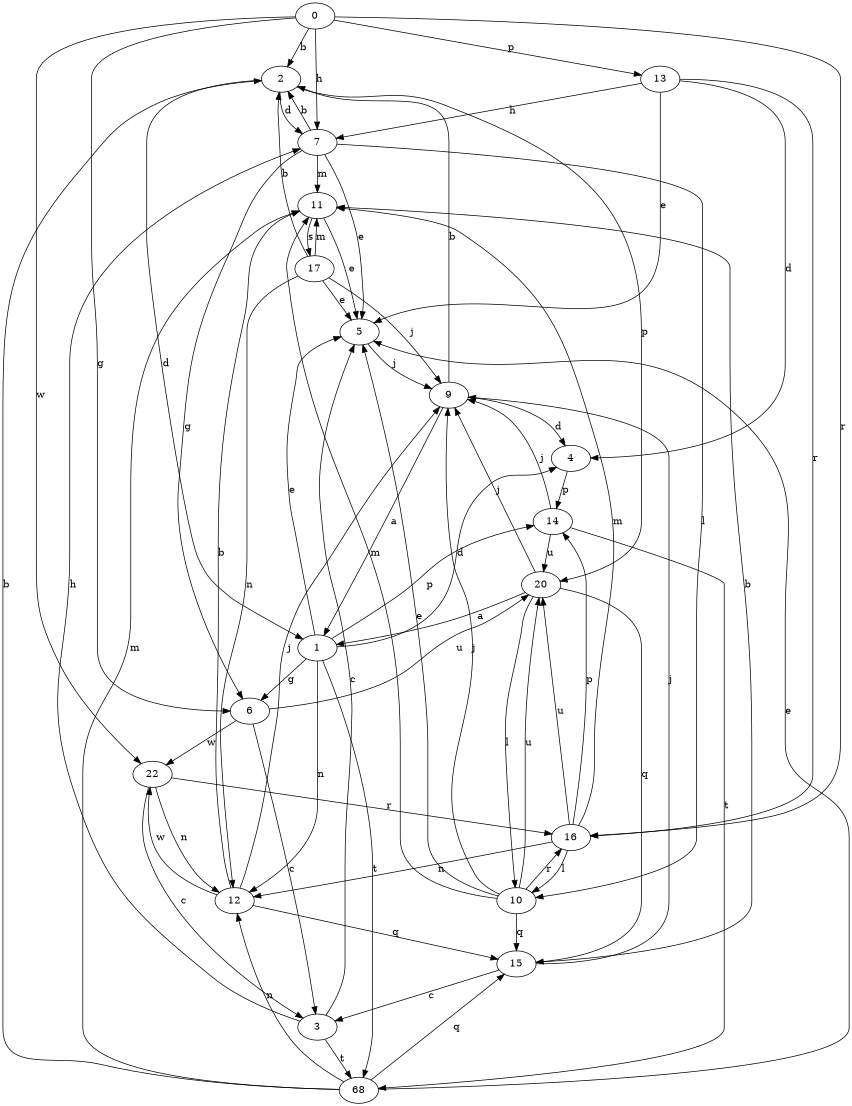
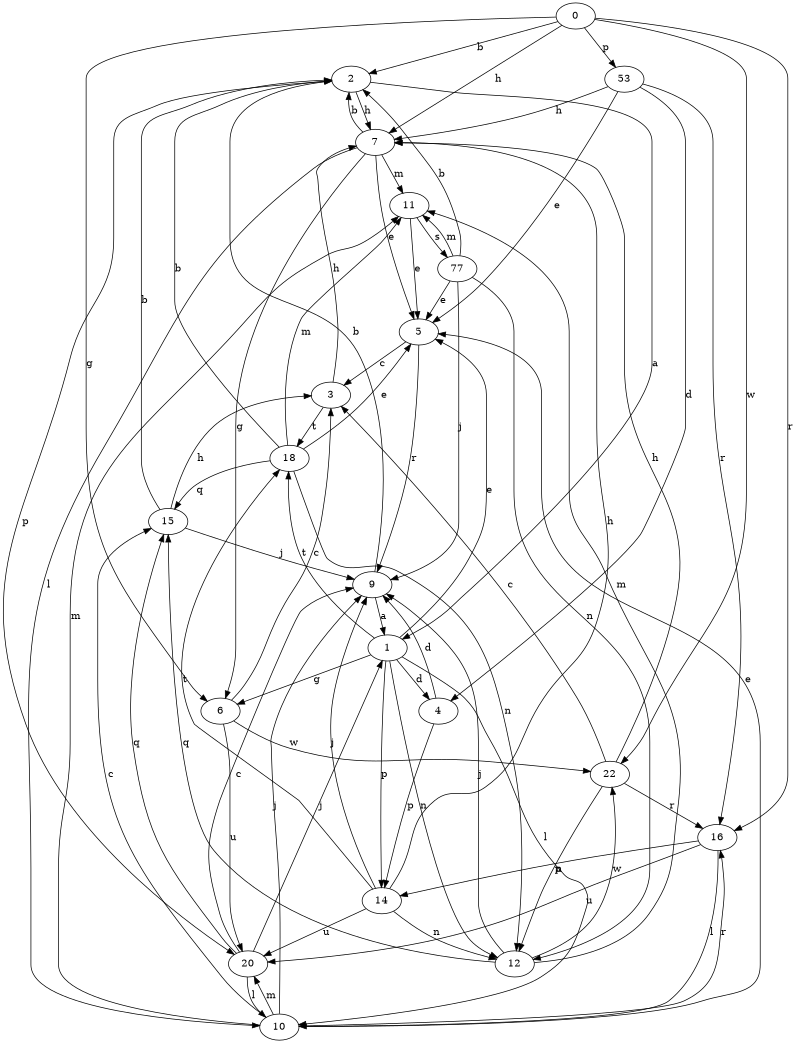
(660, 79) -> (624, 79)
(288, 111) -> (368, 111)
(315, 269) -> (457, 269)
(166, 364) -> (655, 364)
(395, 364) -> (414, 458)
none -> (625, 374)
(520, 409) -> (419, 646)
(598, 448) -> none
none -> (601, 489)
(499, 490) -> (239, 774)
(736, 504) -> (141, 226)
(222, 553) -> (621, 585)
(481, 616) -> (321, 806)
(350, 682) -> (378, 361)
(529, 743) -> (271, 996)
(407, 870) -> (443, 942)
none -> (586, 909)
(520, 932) -> (111, 774)
(431, 996) -> (201, 458)
(359, 1090) -> (290, 458)
